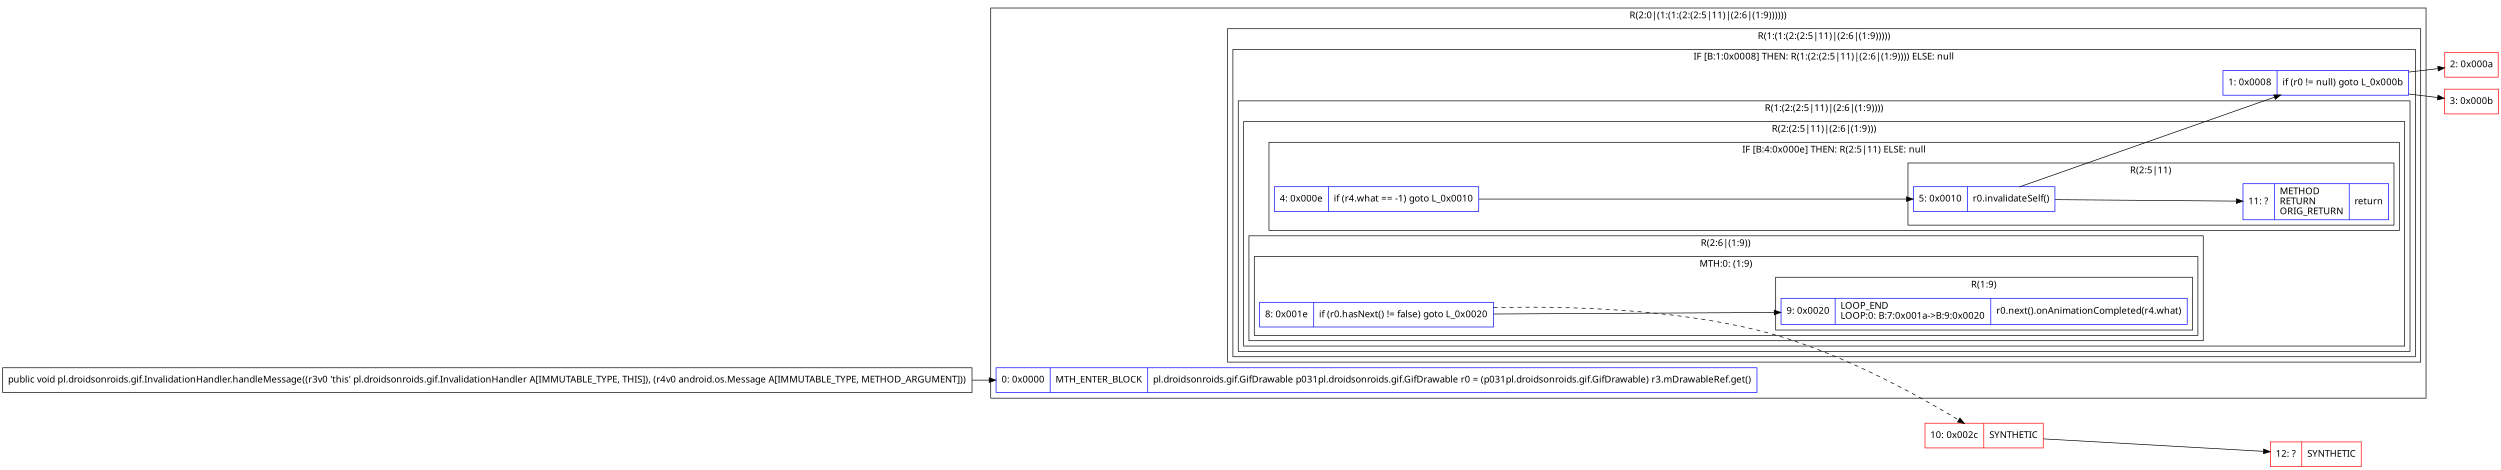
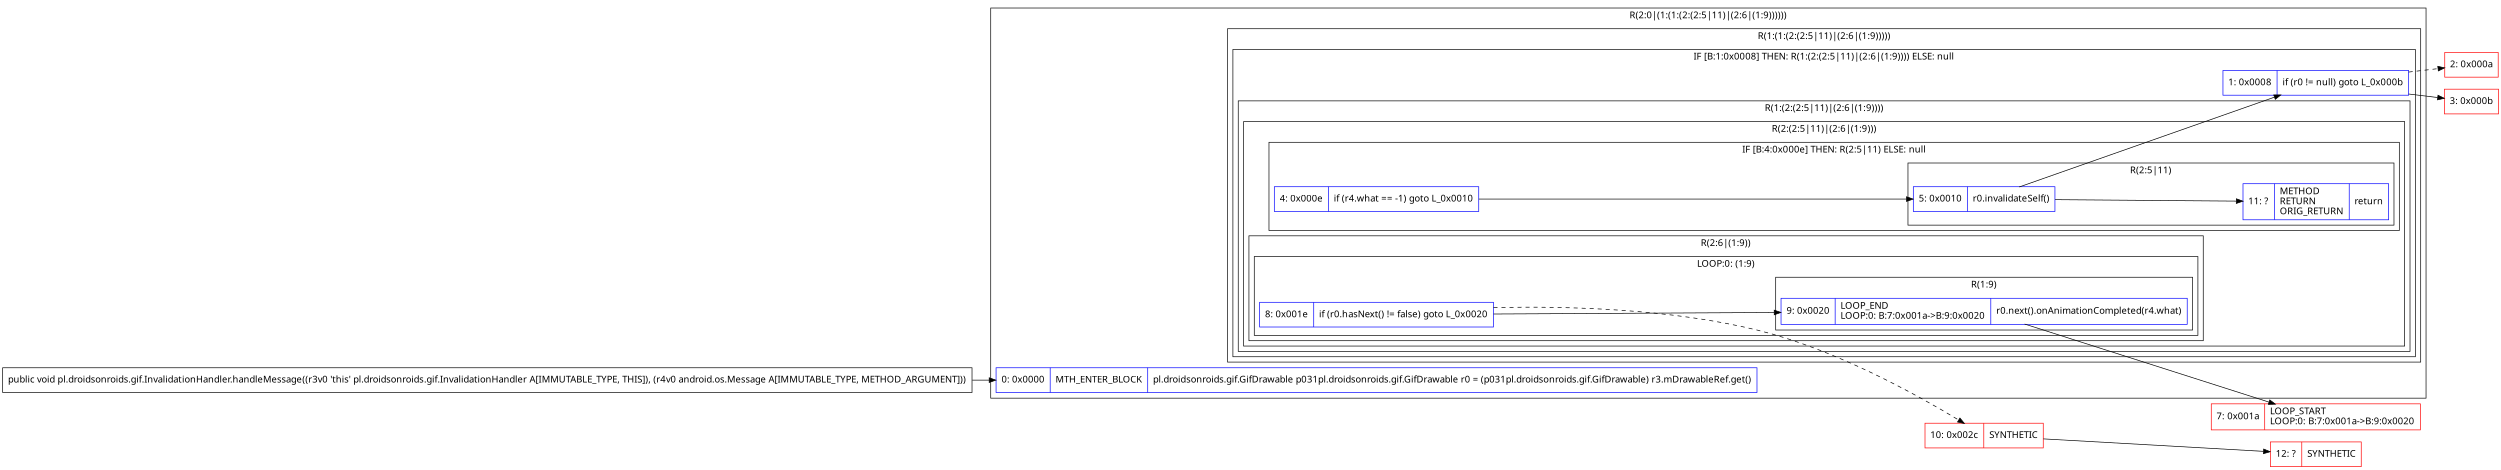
(2431, 70) -> (2431, 70)
(1726, 264) -> (1726, 264)
none -> (2316, 417)
